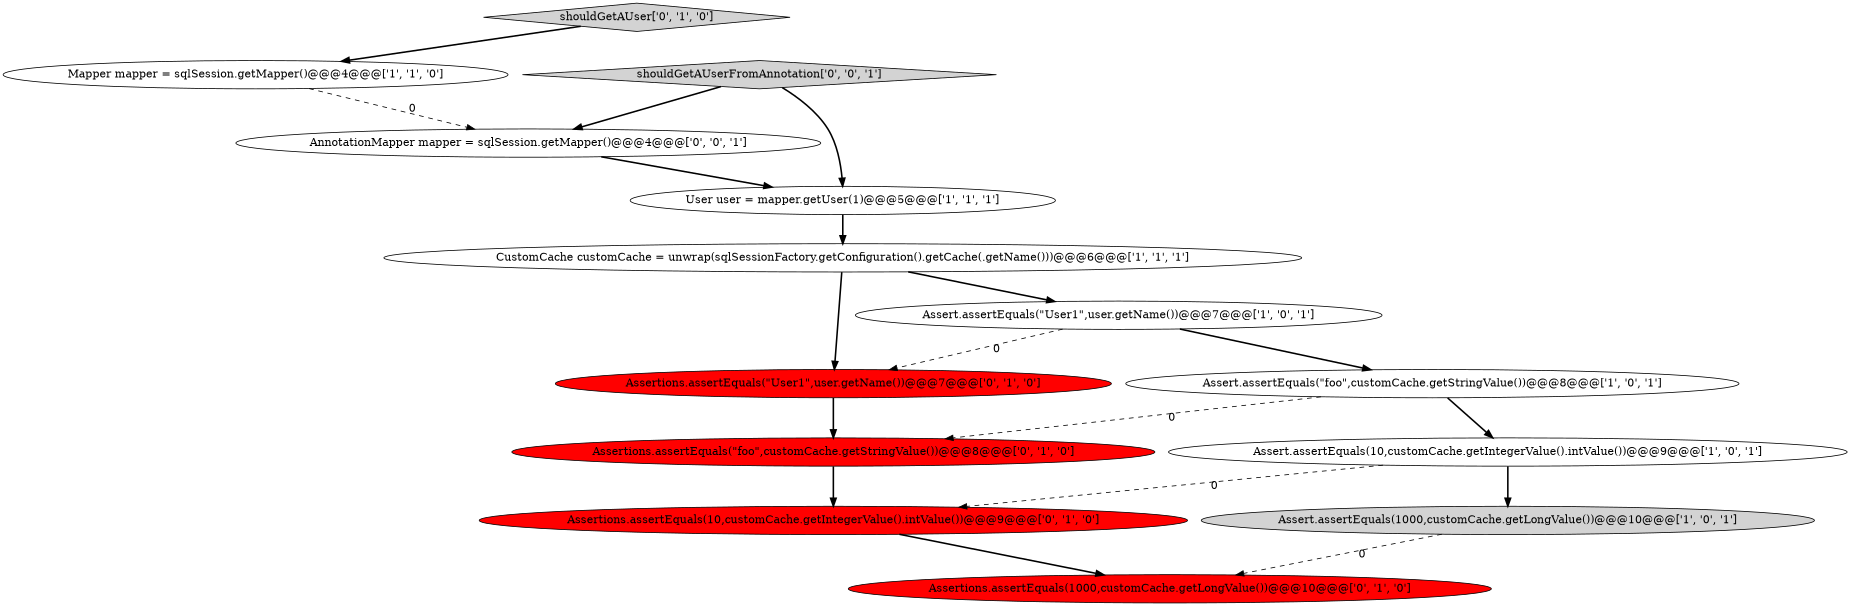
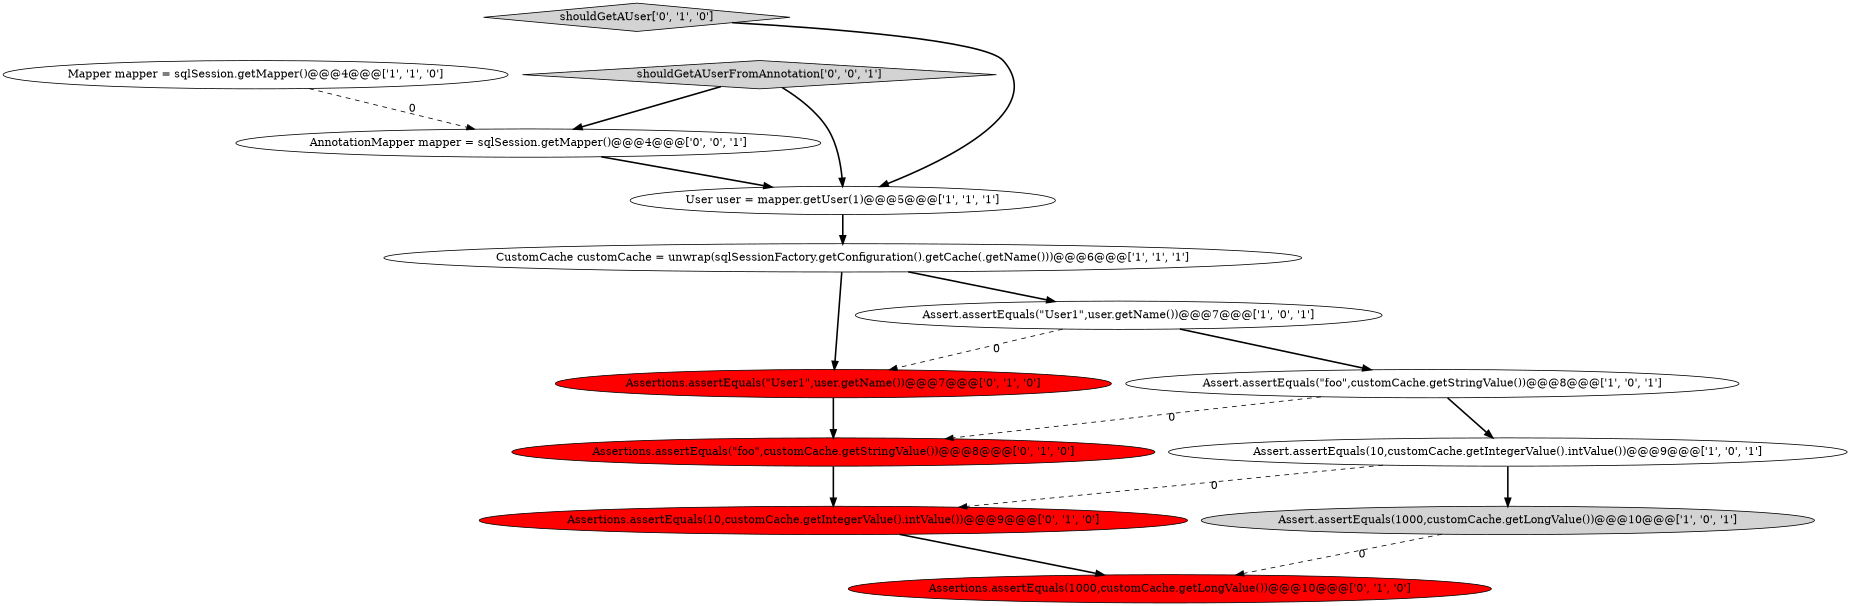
(465, 43) -> (965, 47)
